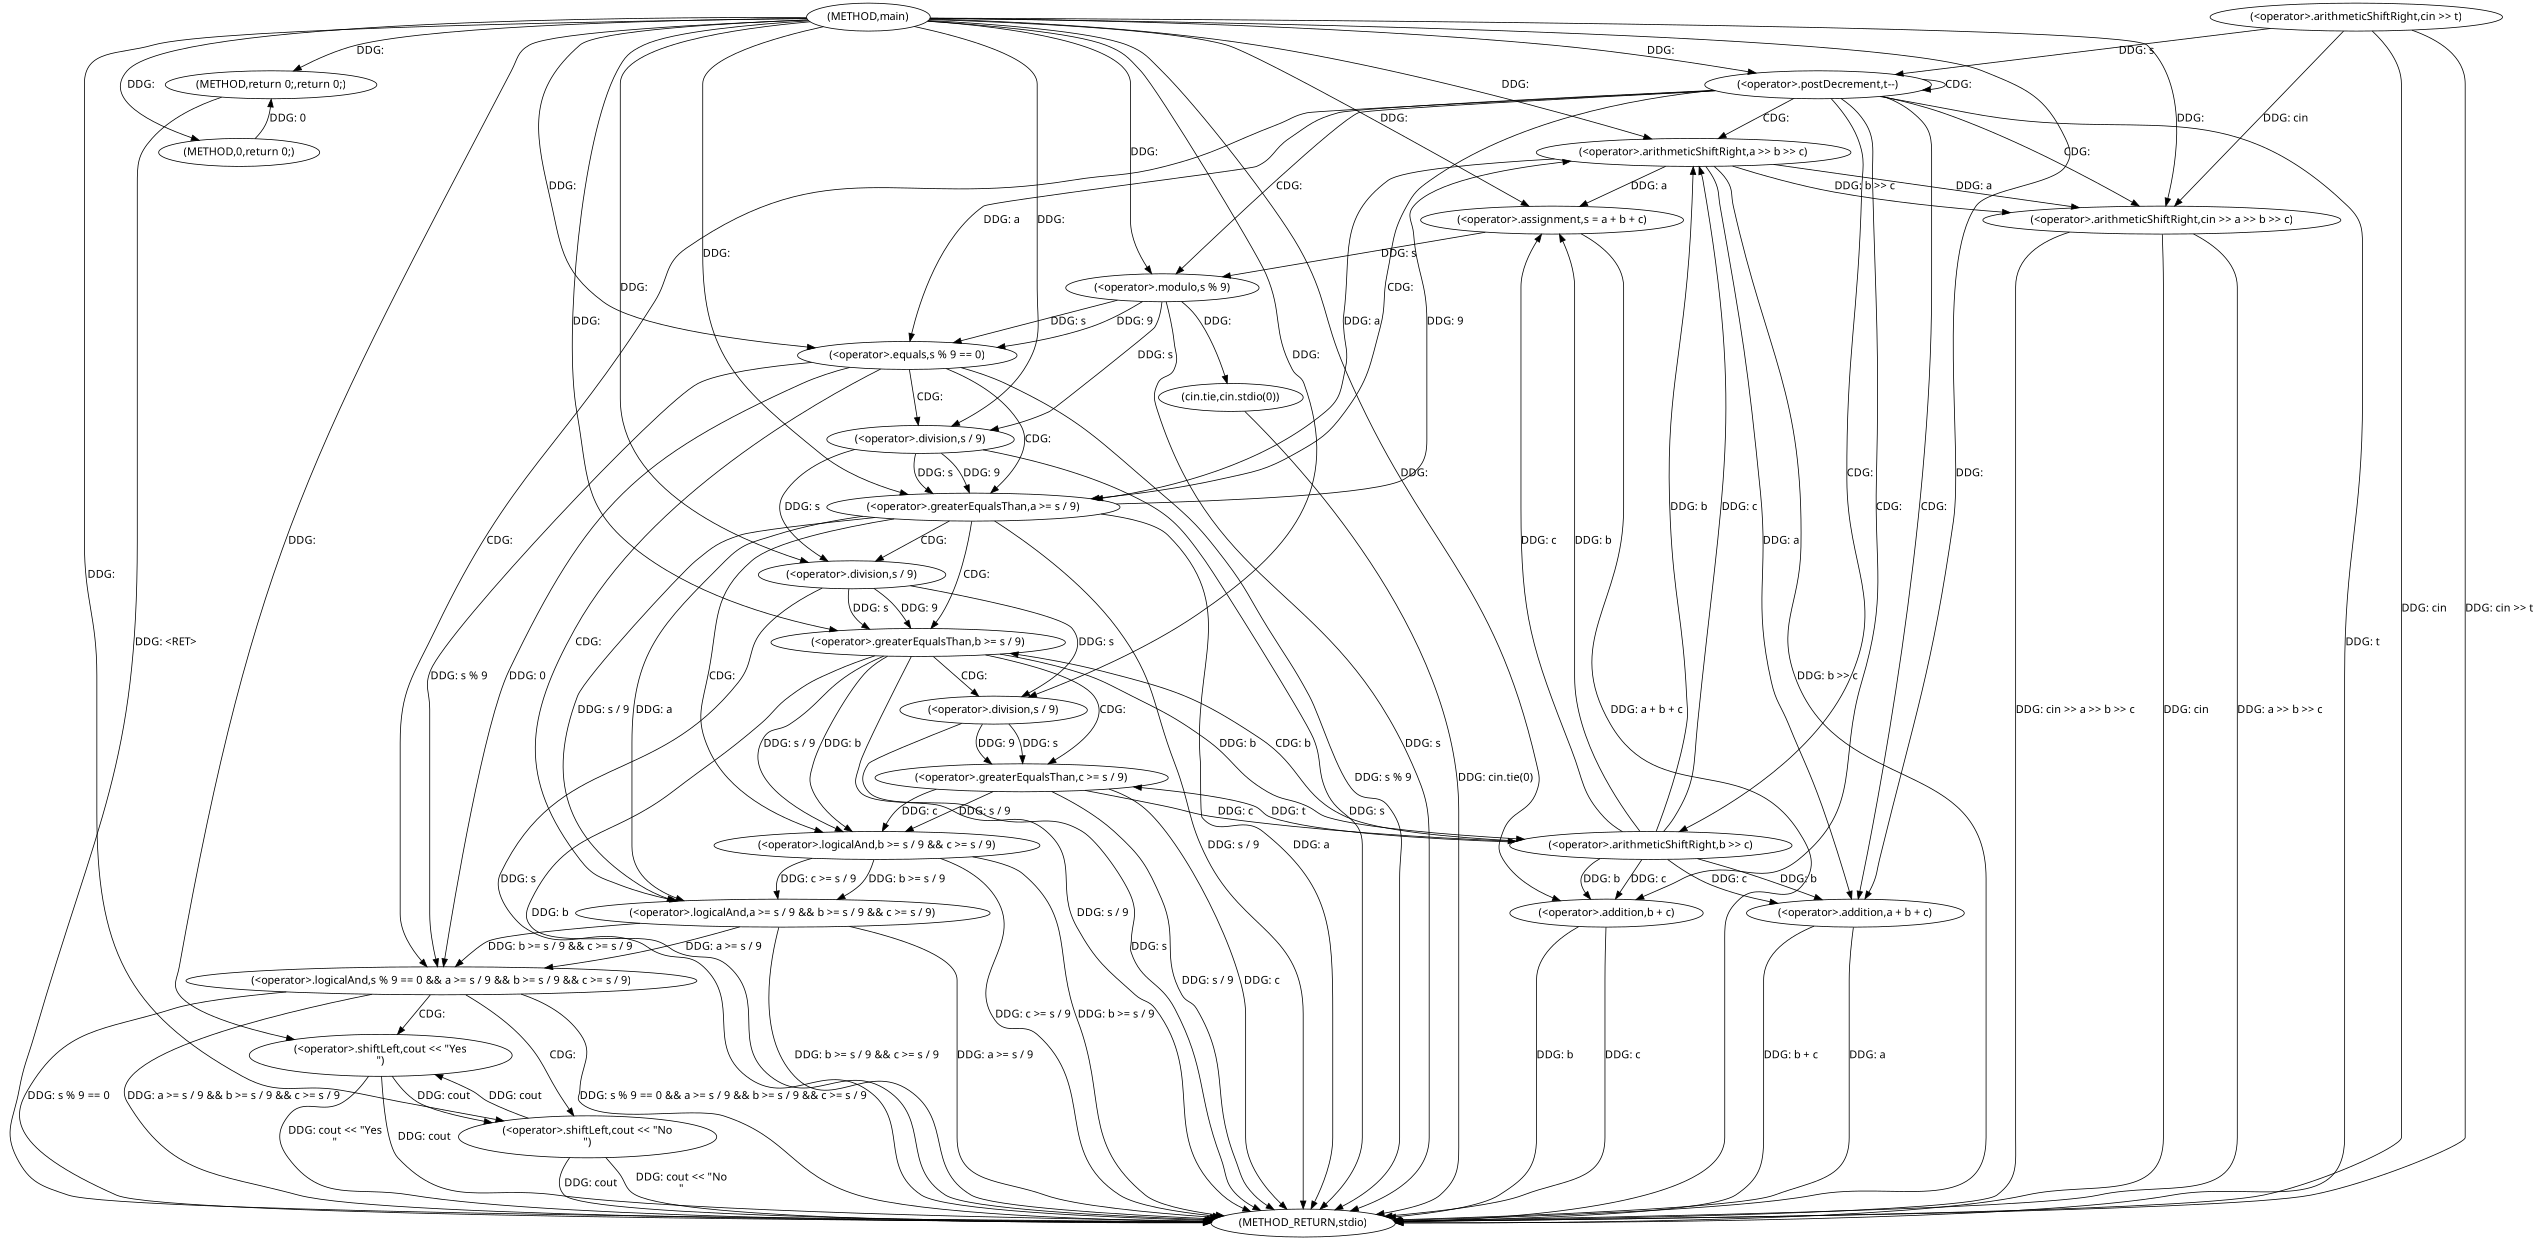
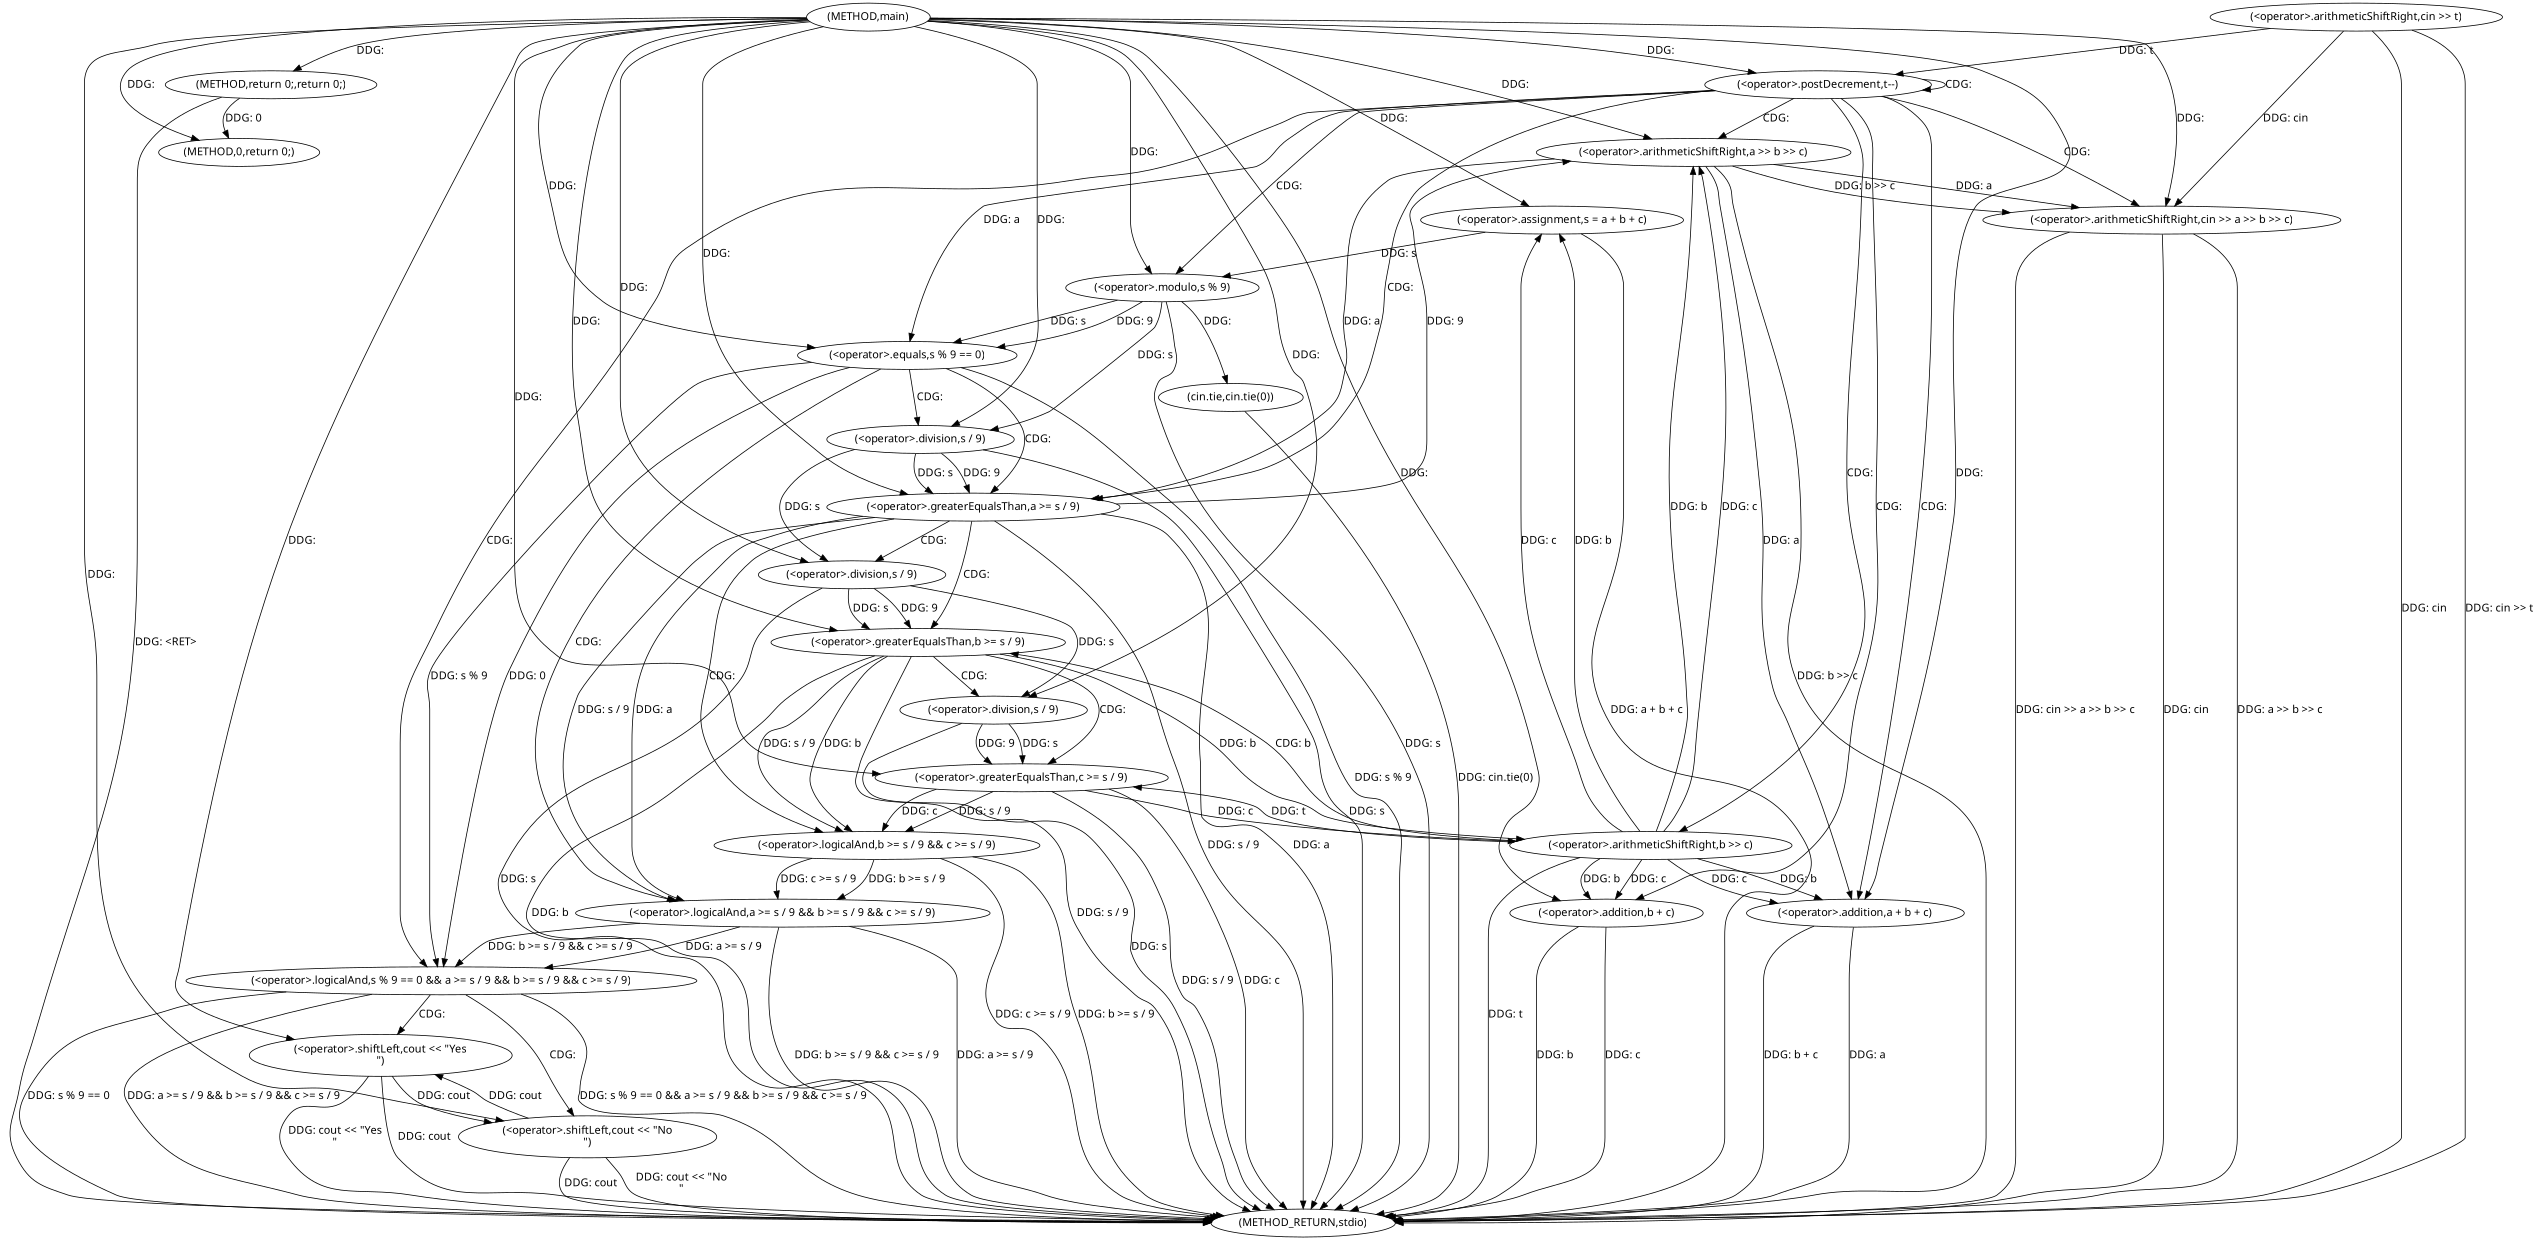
(2137, 51) -> (2137, 51)
(266, 124) -> (226, 112)
(1626, 185) -> none
(1231, 397) -> (1231, 397)
none -> (515, 405)
(2345, 911) -> (1488, 1044)
